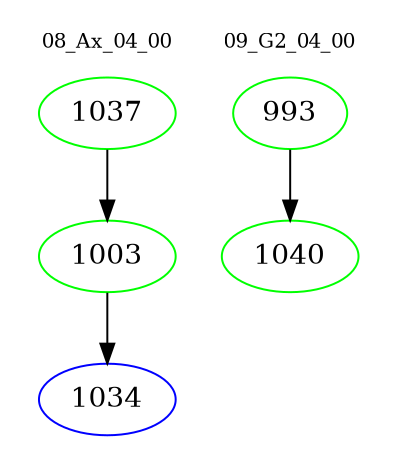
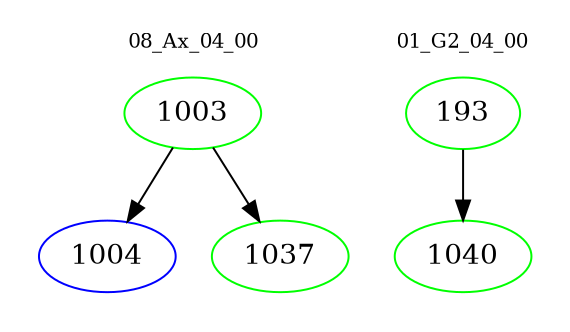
(290, 43) -> (463, 43)
(290, 113) -> (463, 113)
(107, 175) -> (231, 176)
(107, 399) -> (107, 256)
